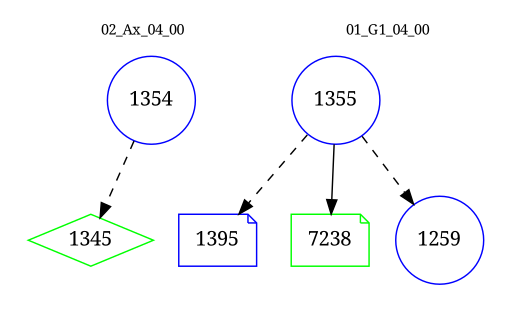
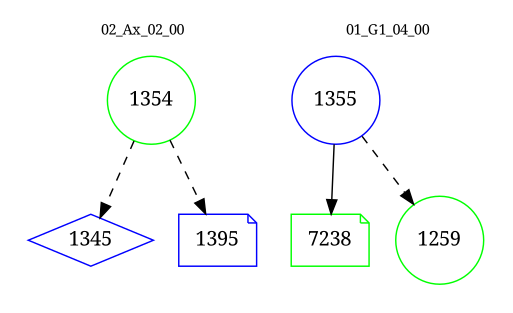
(143, 31) -> (143, 31)
(151, 100) -> (151, 100)
(290, 155) -> (185, 170)
(91, 240) -> (91, 240)
(440, 240) -> (440, 240)
